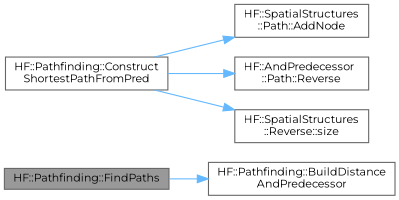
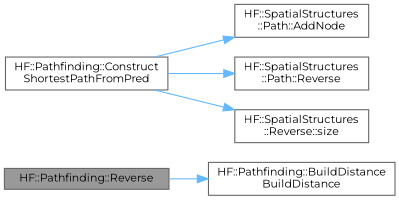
(302, 74) -> (302, 74)
(87, 179) -> (87, 179)
(302, 179) -> (302, 179)
